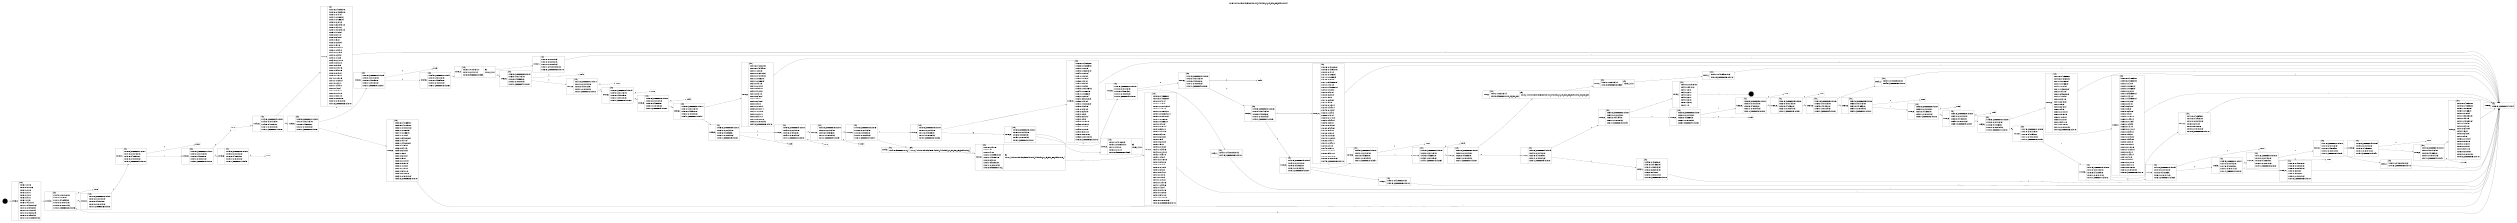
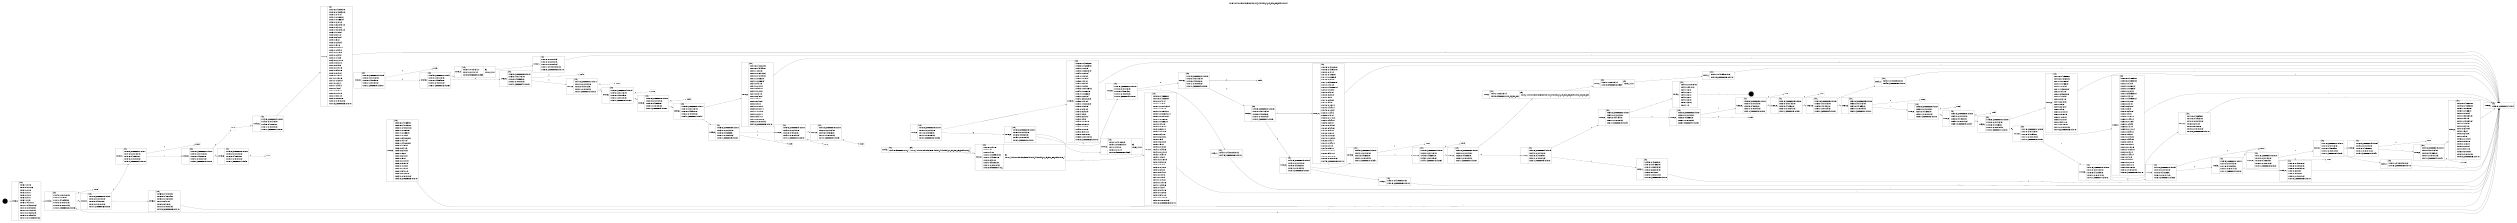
(497, 76) -> (475, 80)
(303, 124) -> none
(861, 133) -> none
(2244, 163) -> (2250, 150)
none -> (164, 201)
